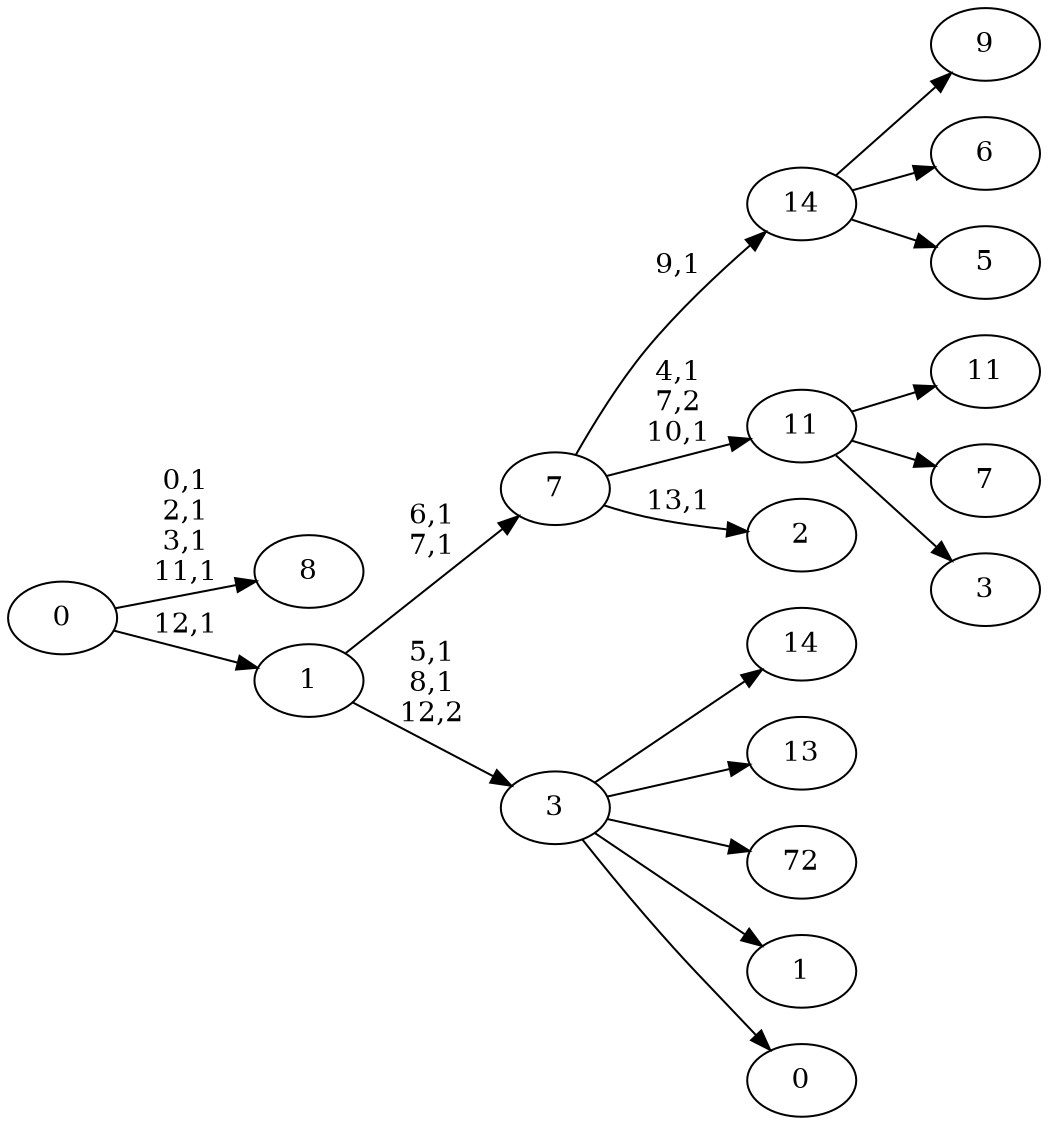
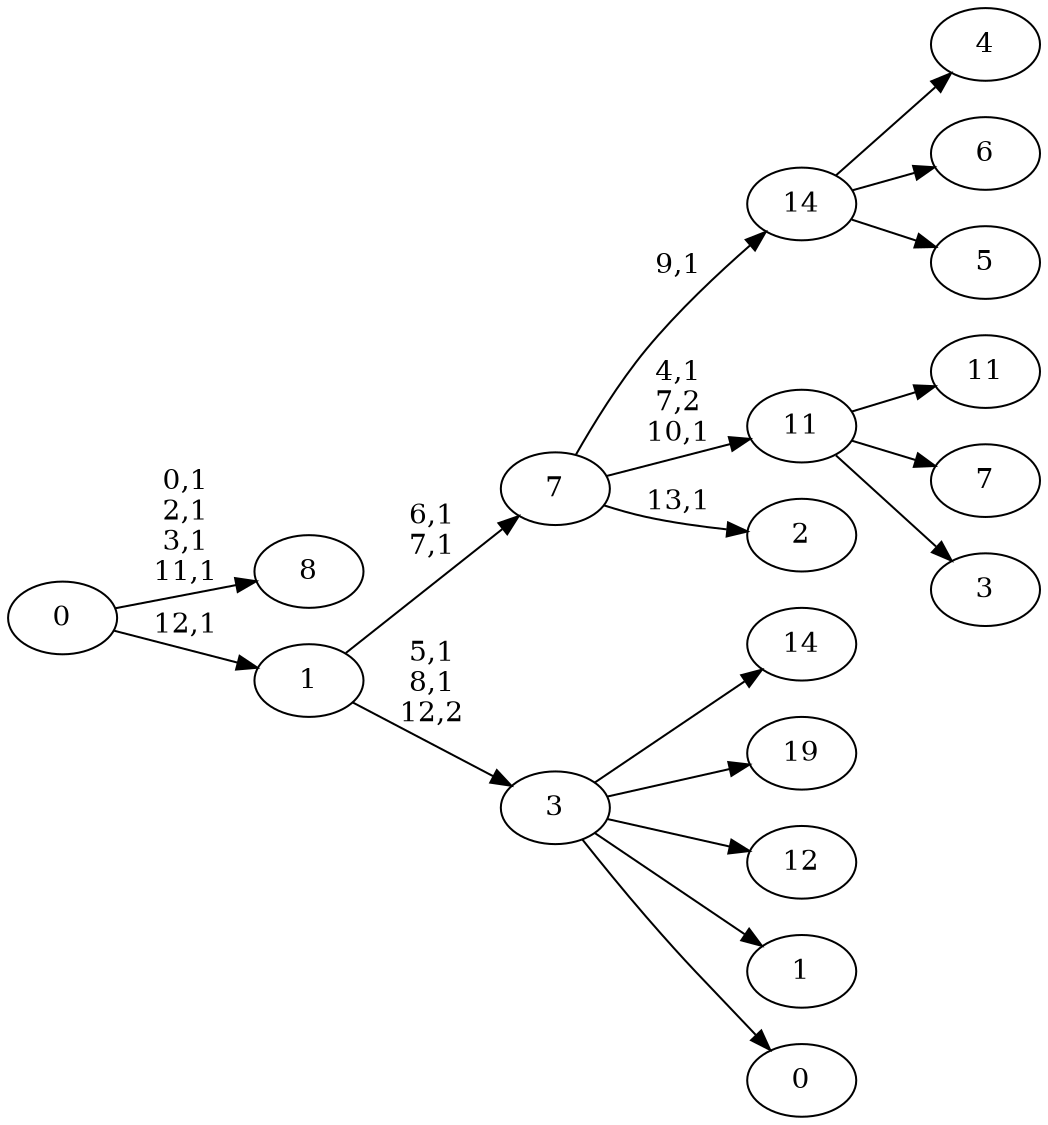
(985, 44) -> (985, 44)
(802, 753) -> (802, 753)
(802, 862) -> (802, 862)
